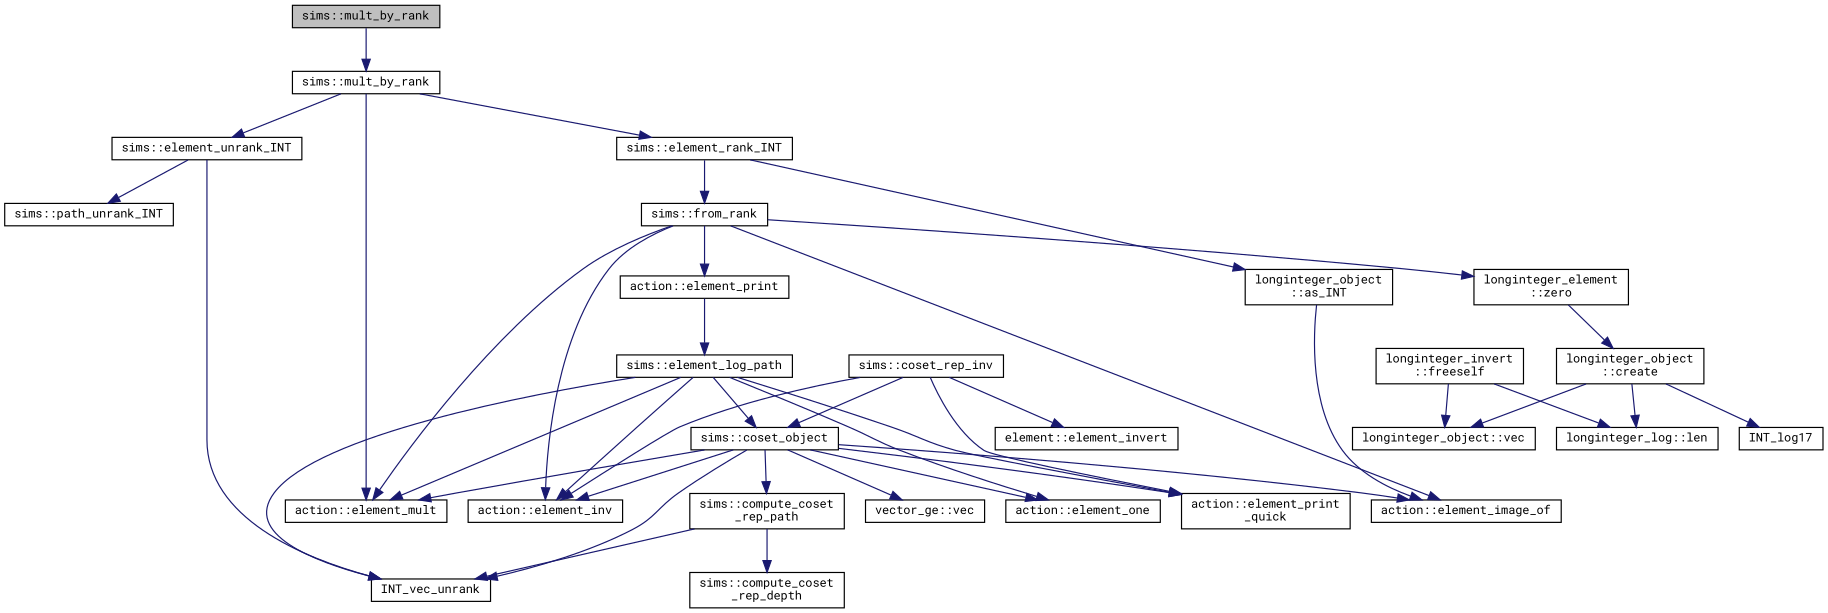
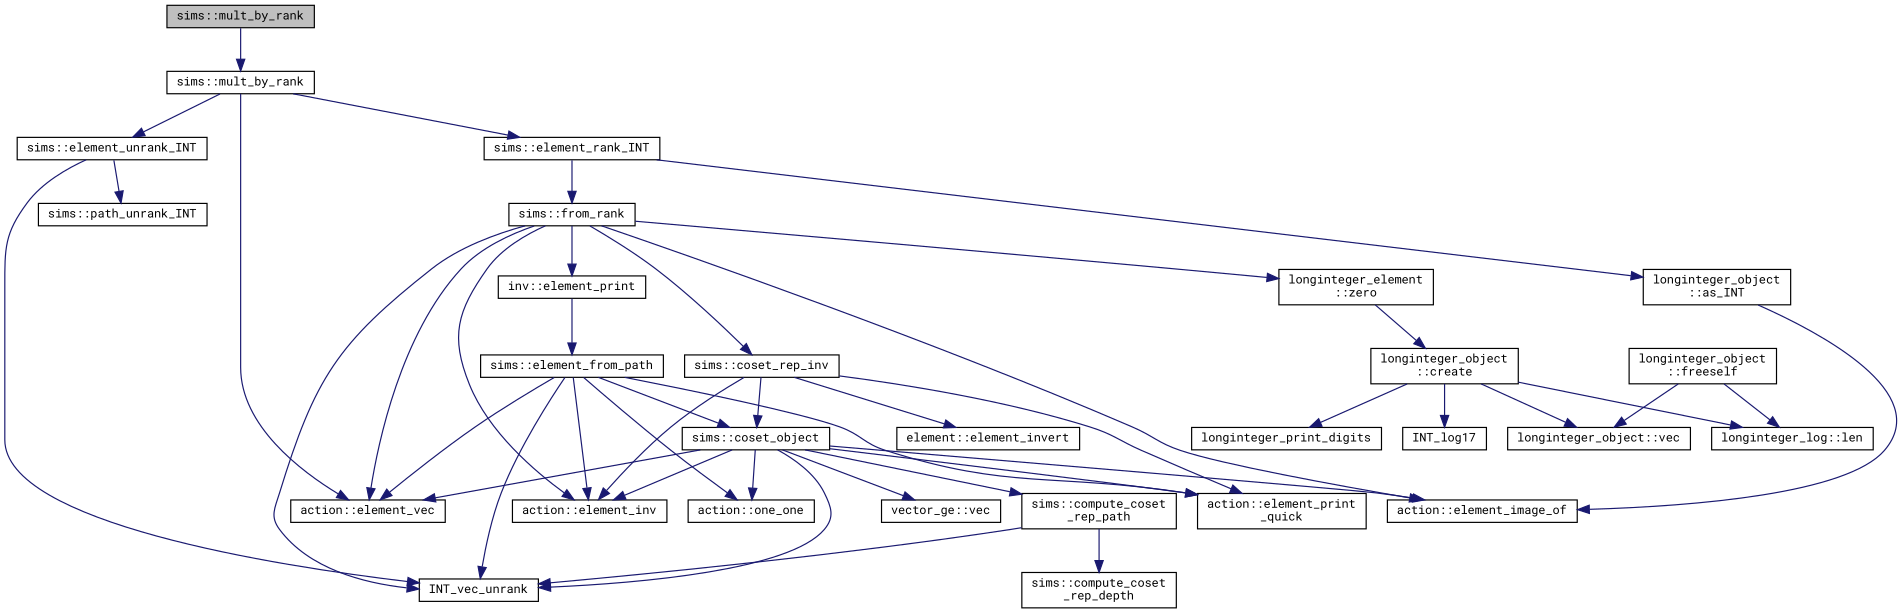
none -> (671, 281)
(705, 287) -> (572, 287)
(705, 366) -> (572, 366)
(1450, 366) -> (1703, 366)
none -> (314, 400)
none -> (1287, 439)
(366, 511) -> (368, 511)
(1083, 511) -> (751, 511)
